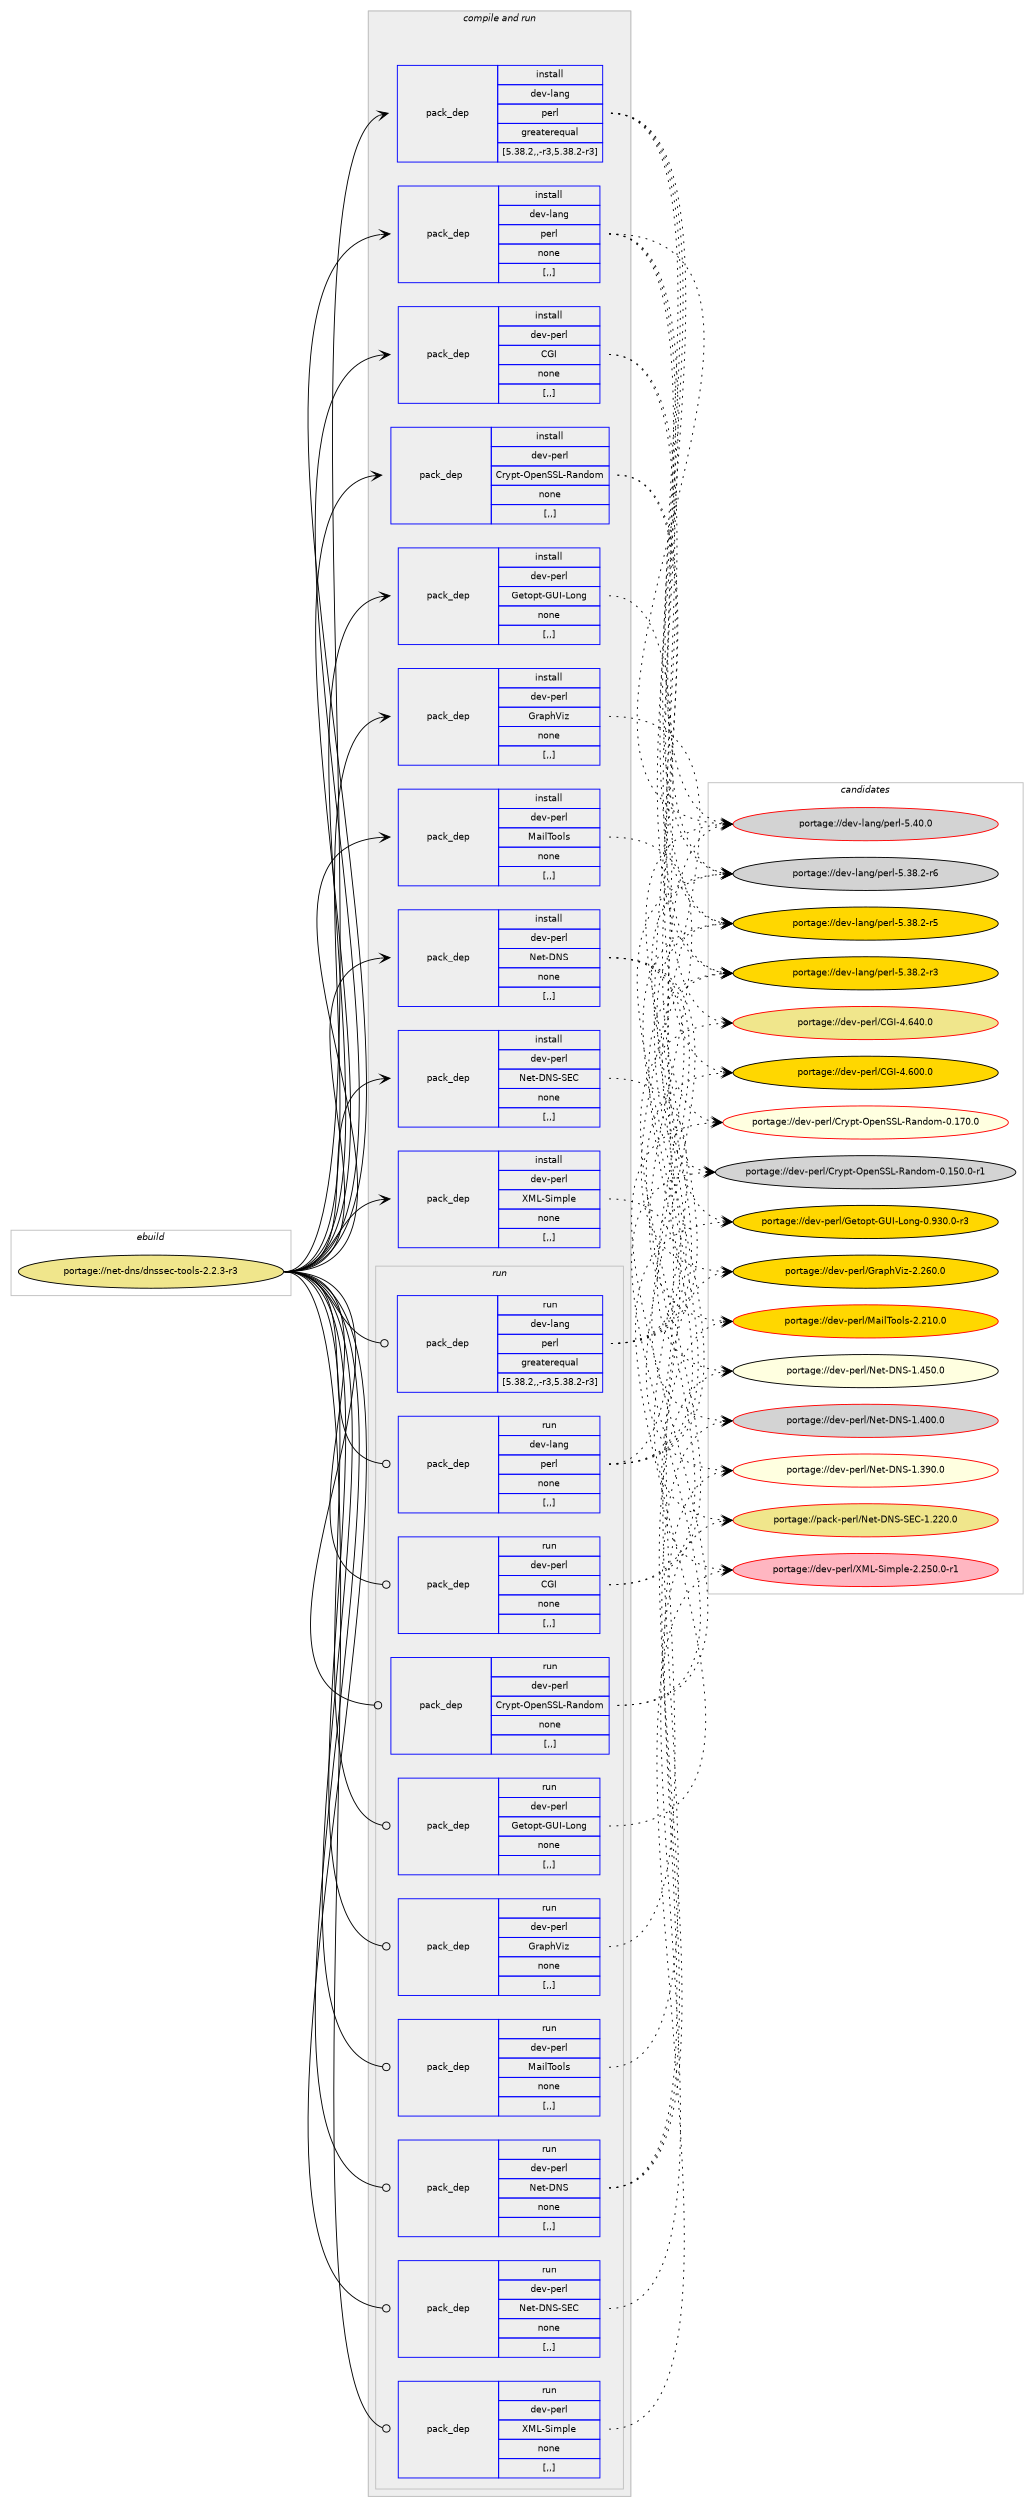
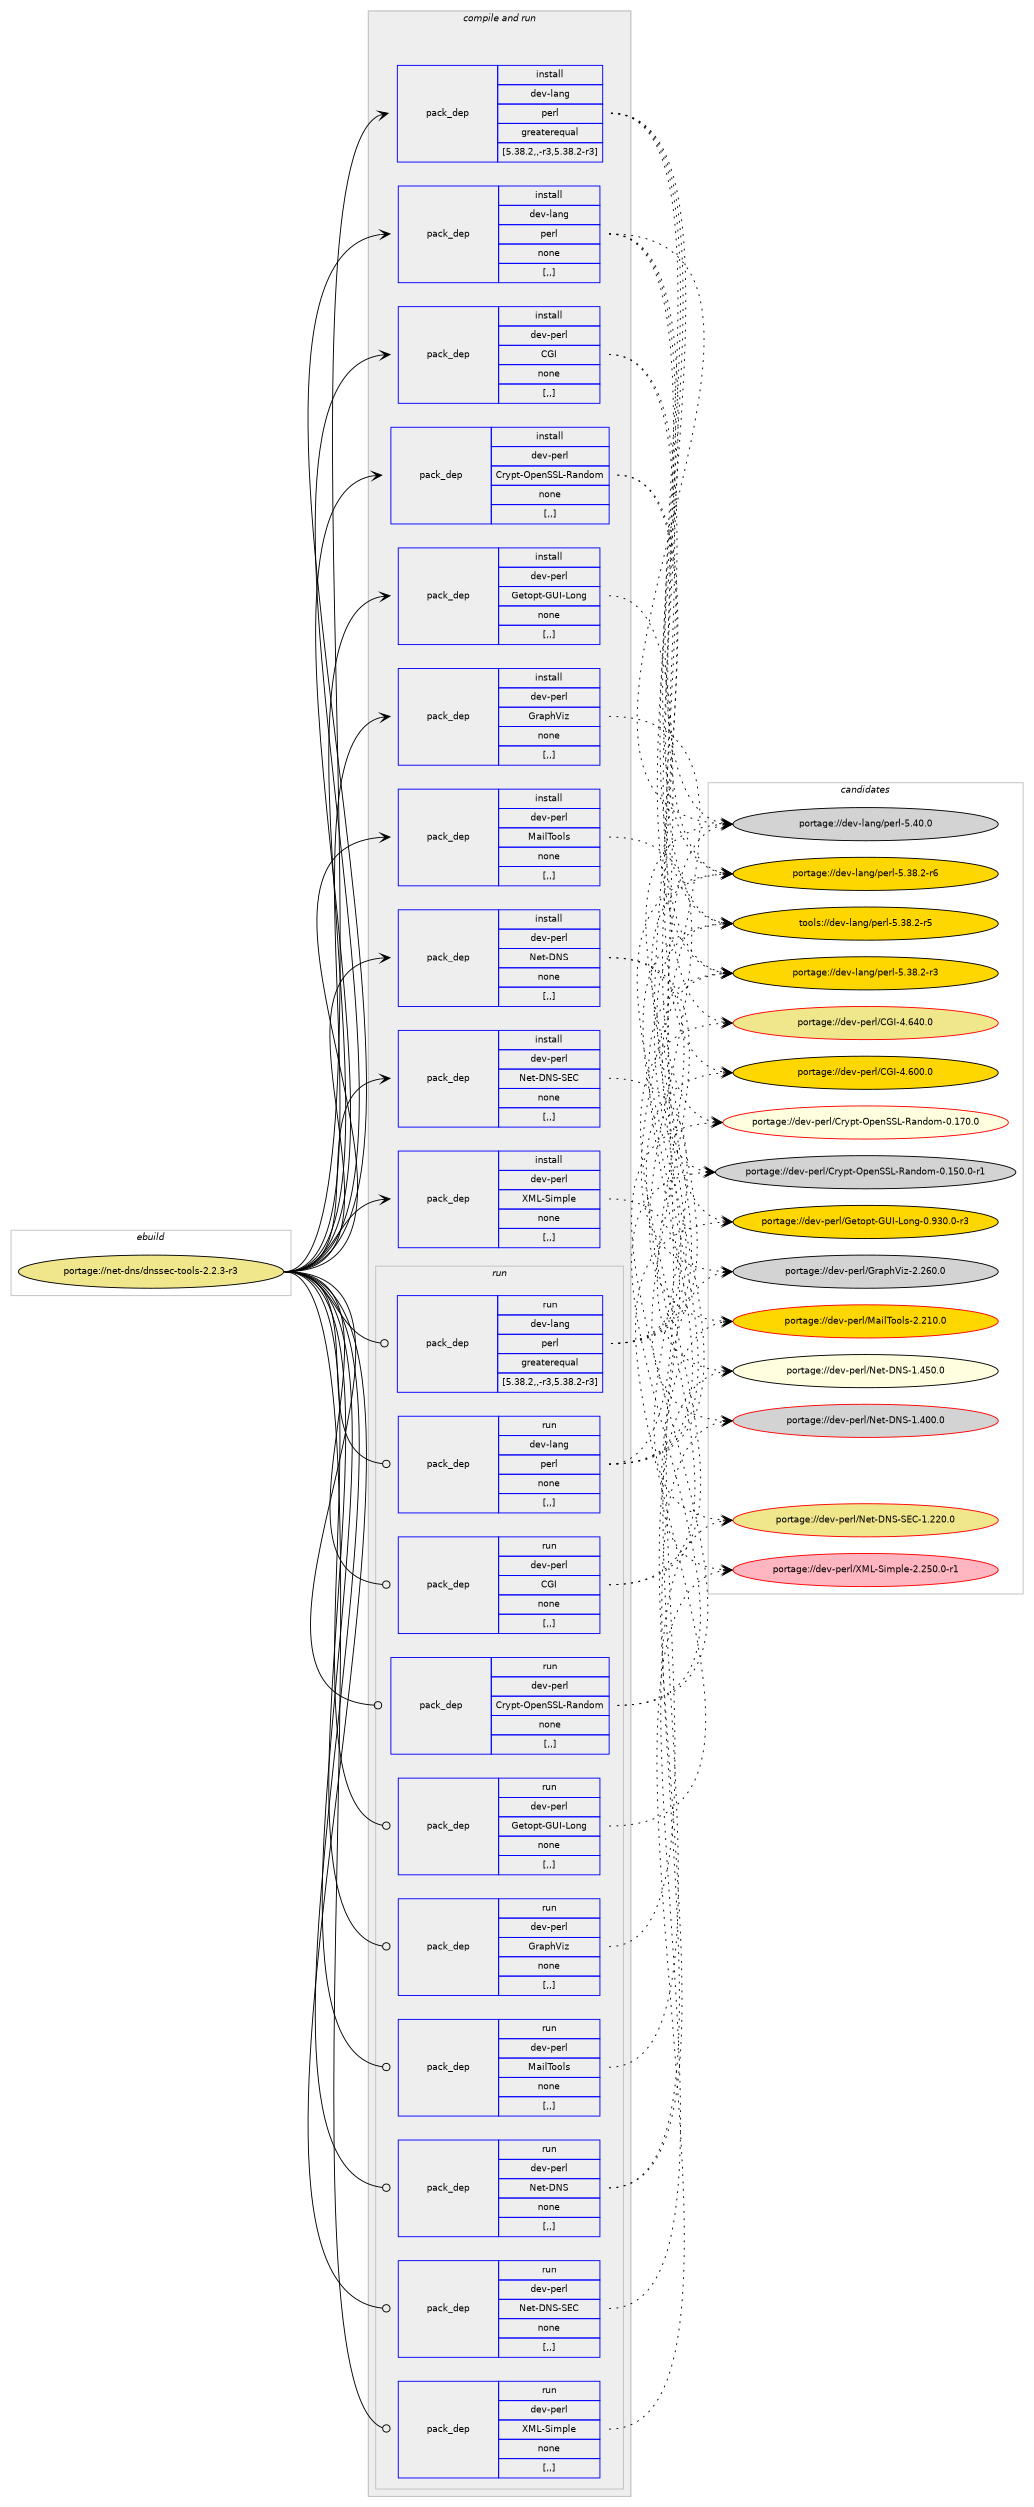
(866, 824) -> (866, 824)
(866, 874) -> (866, 874)
(866, 924) -> (866, 924)
(866, 1272) -> (866, 1272)
(866, 1471) -> none
(866, 1520) -> (866, 1520)
